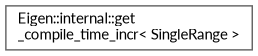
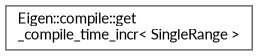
(129, 28) -> (129, 28)
